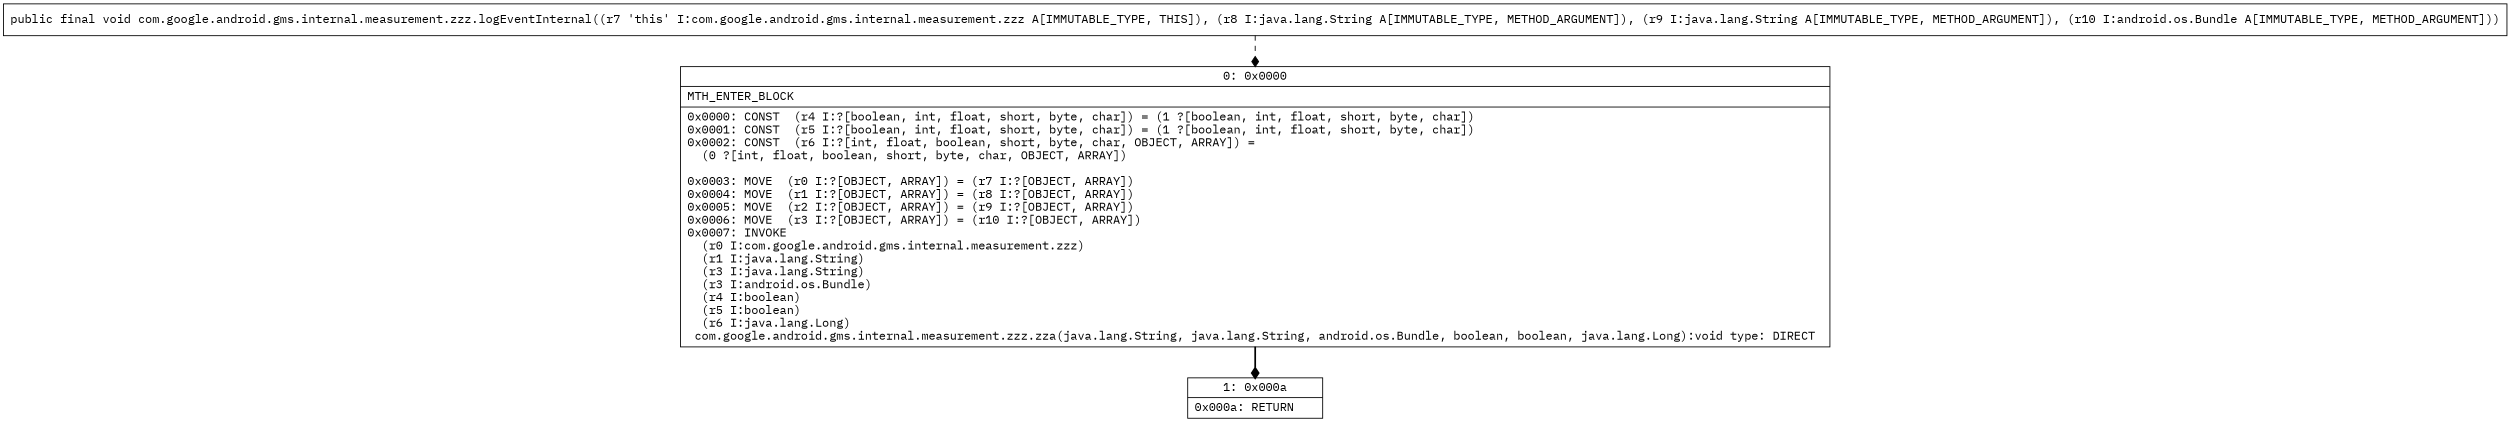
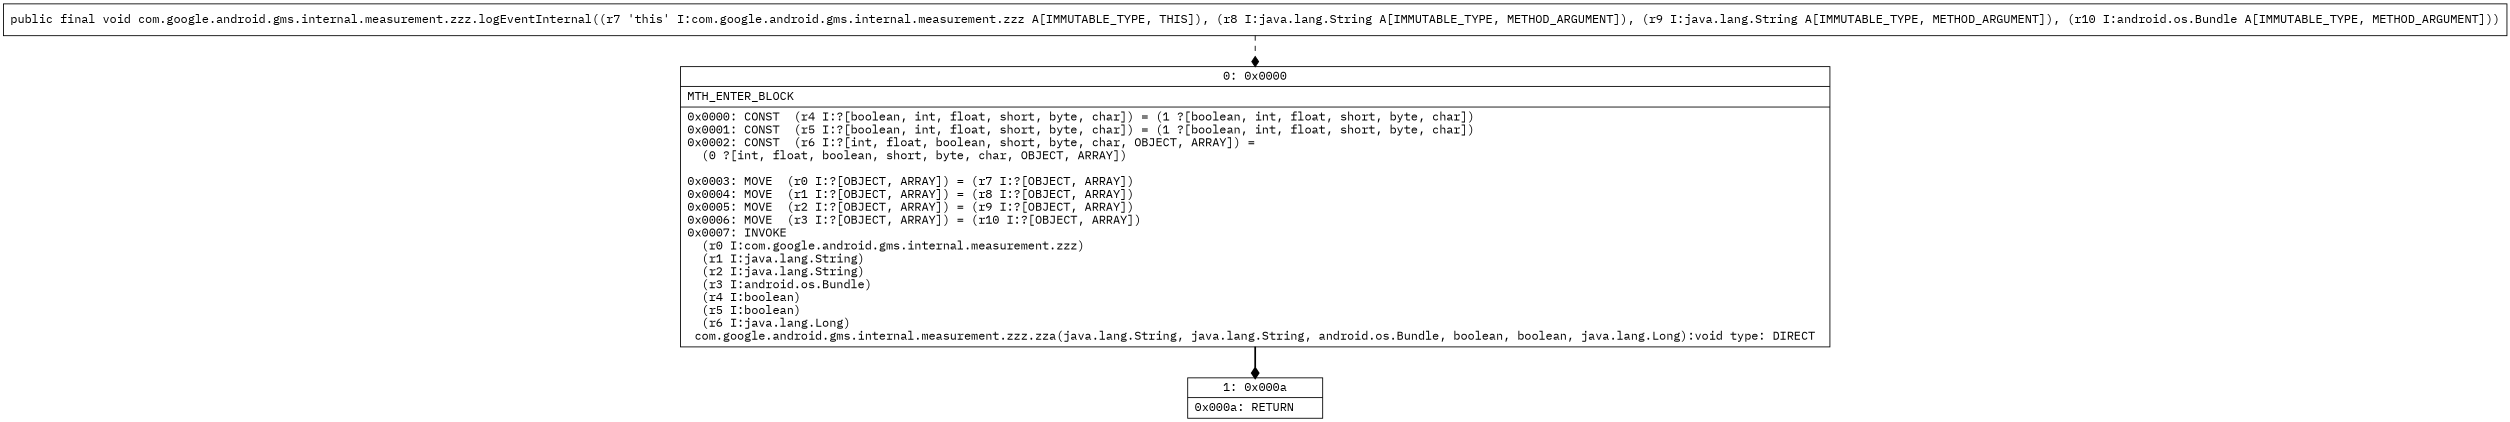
(776, 272) -> (776, 272)
